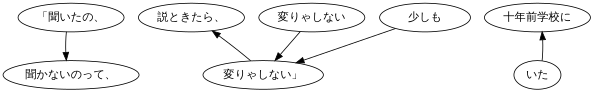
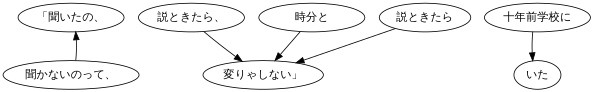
(312, 18) -> (312, 18)
(425, 18) -> (425, 18)
(66, 42) -> (76, 50)
(235, 48) -> (219, 44)
(543, 50) -> (532, 42)
